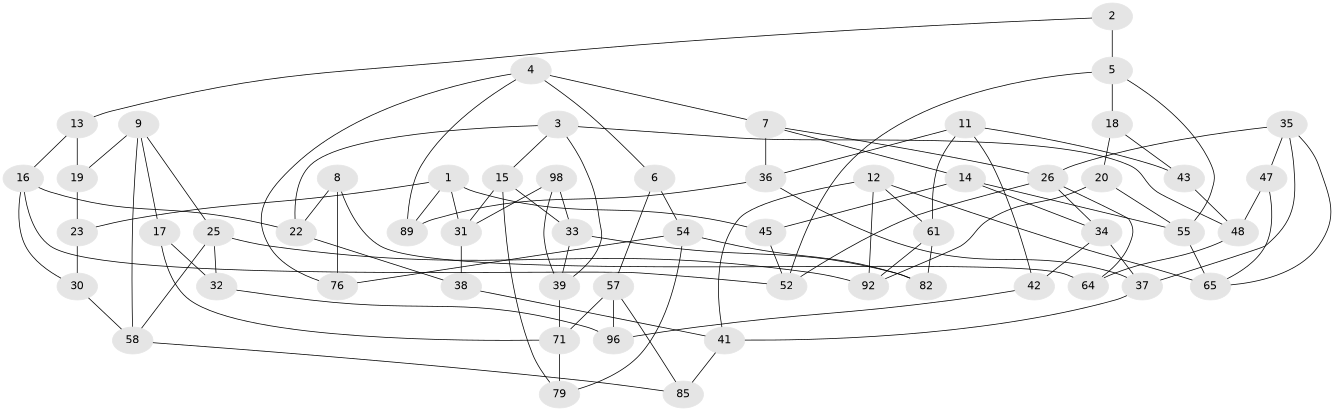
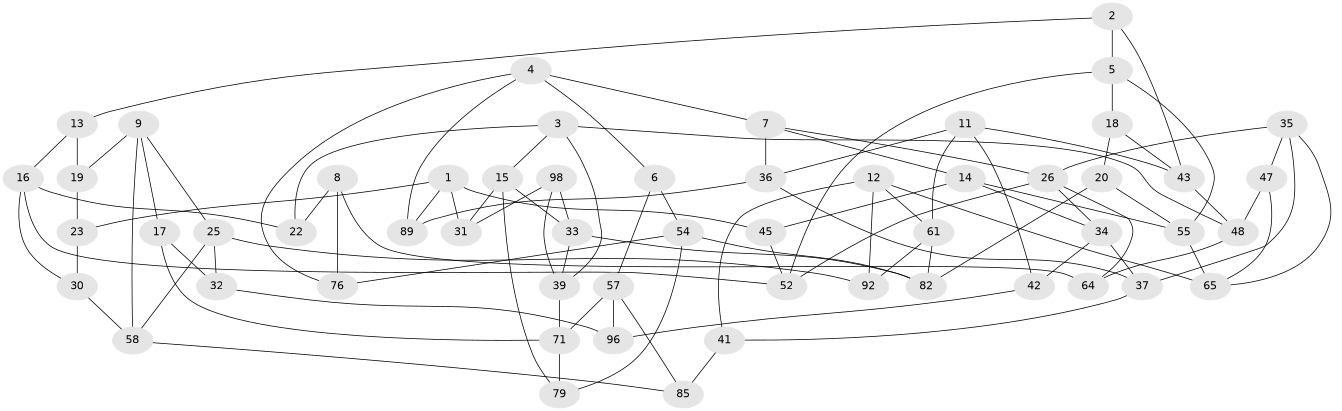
none -> (1155, 91)
(982, 225) -> (1014, 233)
(461, 286) -> none
